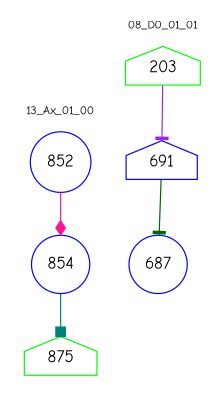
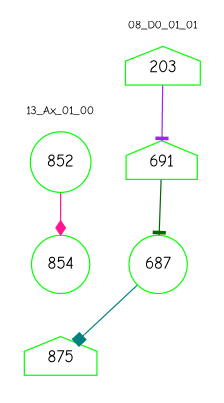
(61, 162) -> (61, 162)
(162, 162) -> (162, 162)
(61, 264) -> (61, 264)
(158, 264) -> (158, 264)
(61, 309) -> (99, 321)
